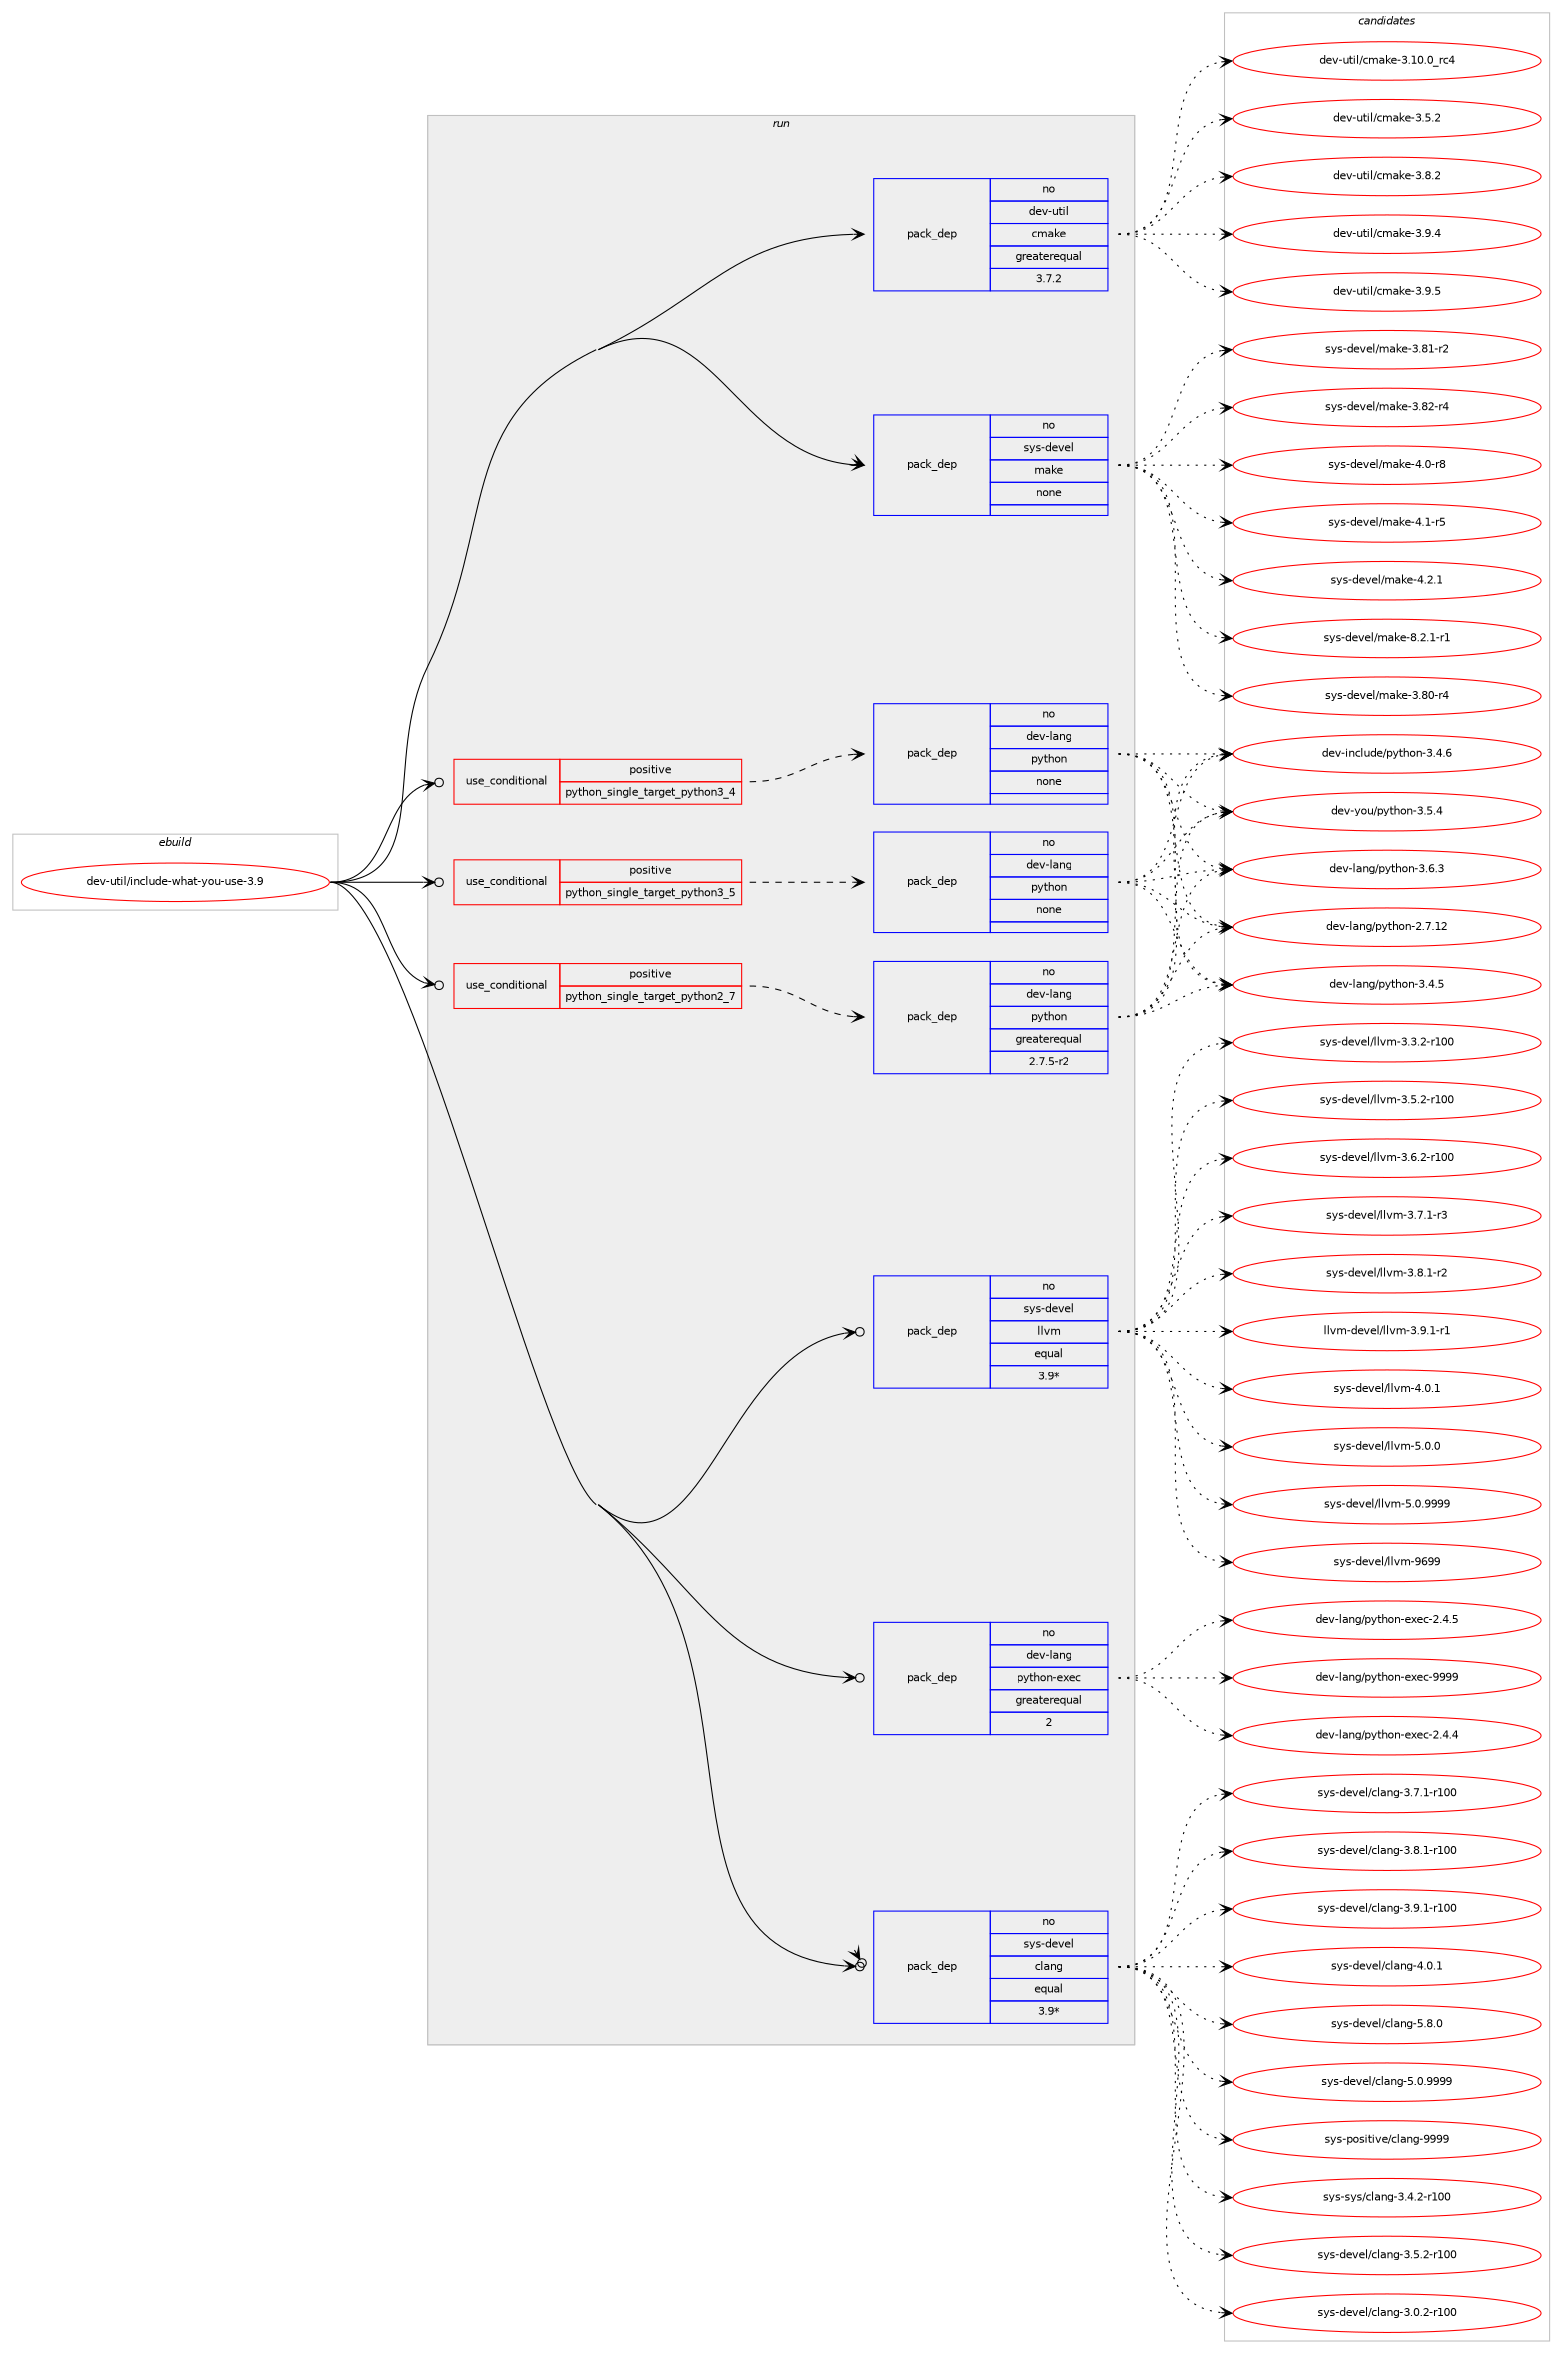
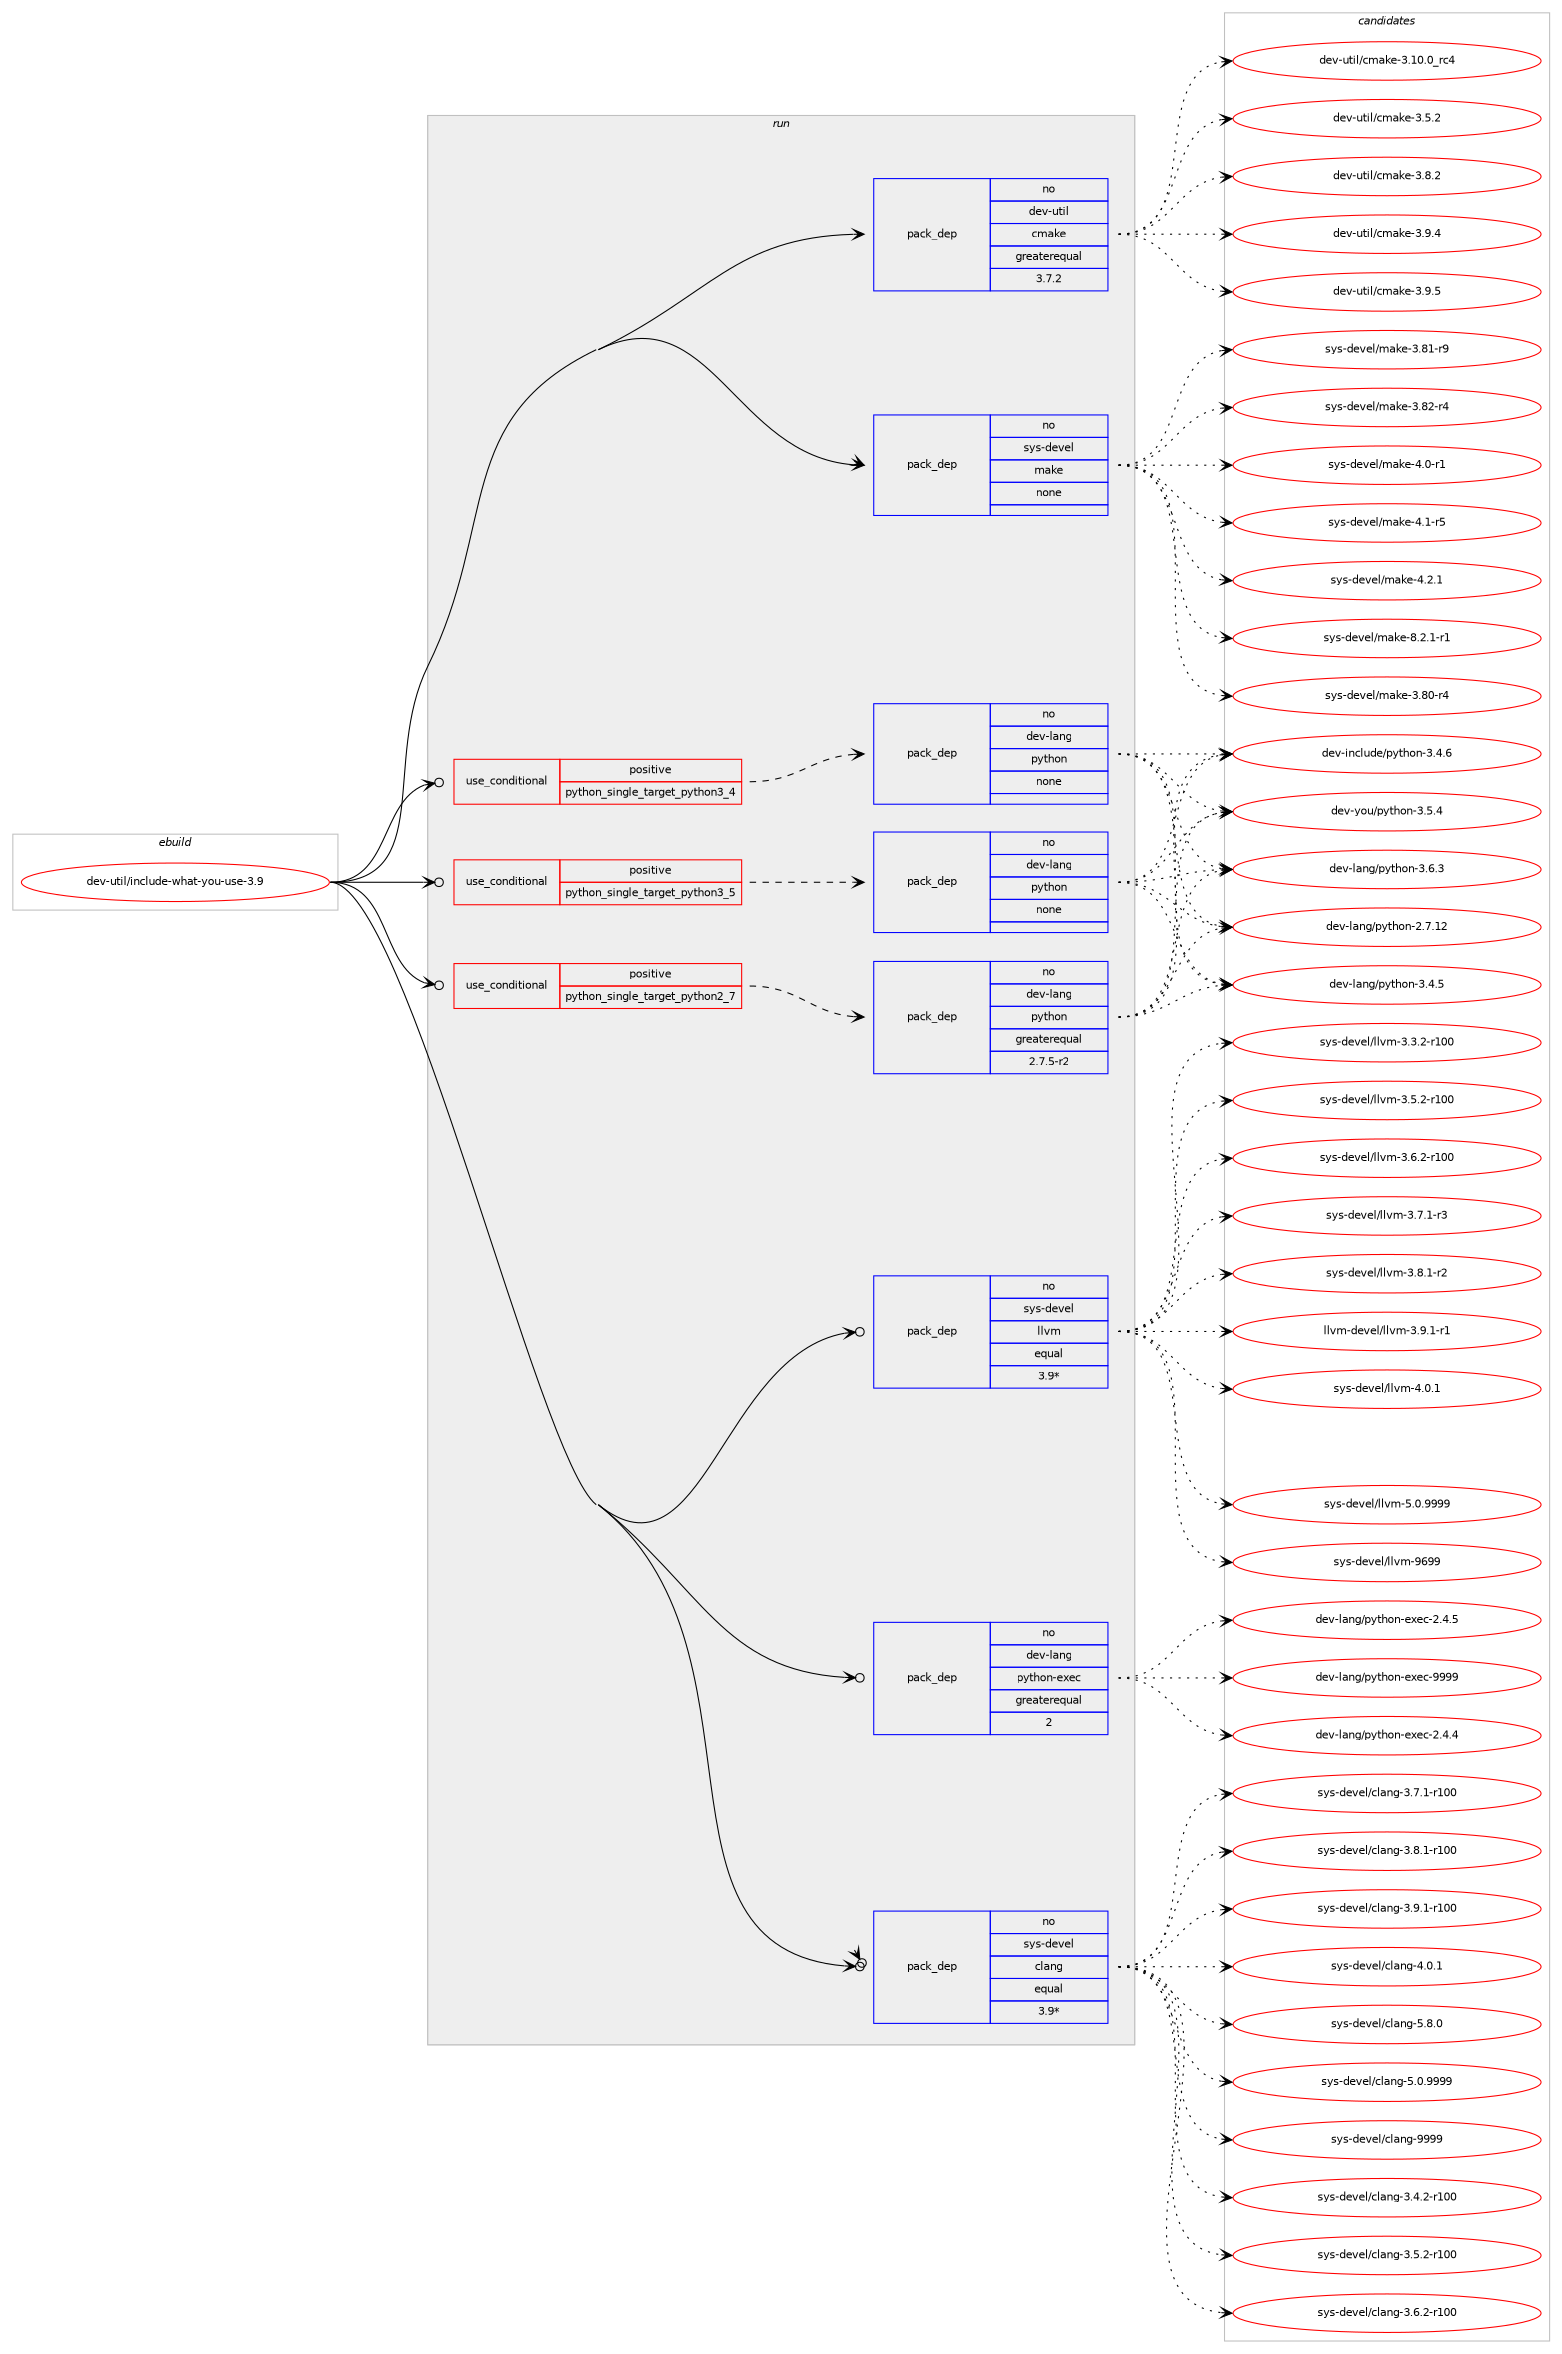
(1387, 350) -> (1387, 350)
(1387, 465) -> (1387, 465)
(1387, 1447) -> none
(1387, 2140) -> (1387, 2140)
(1387, 2198) -> (1387, 2198)
(1387, 2313) -> (1387, 2313)
